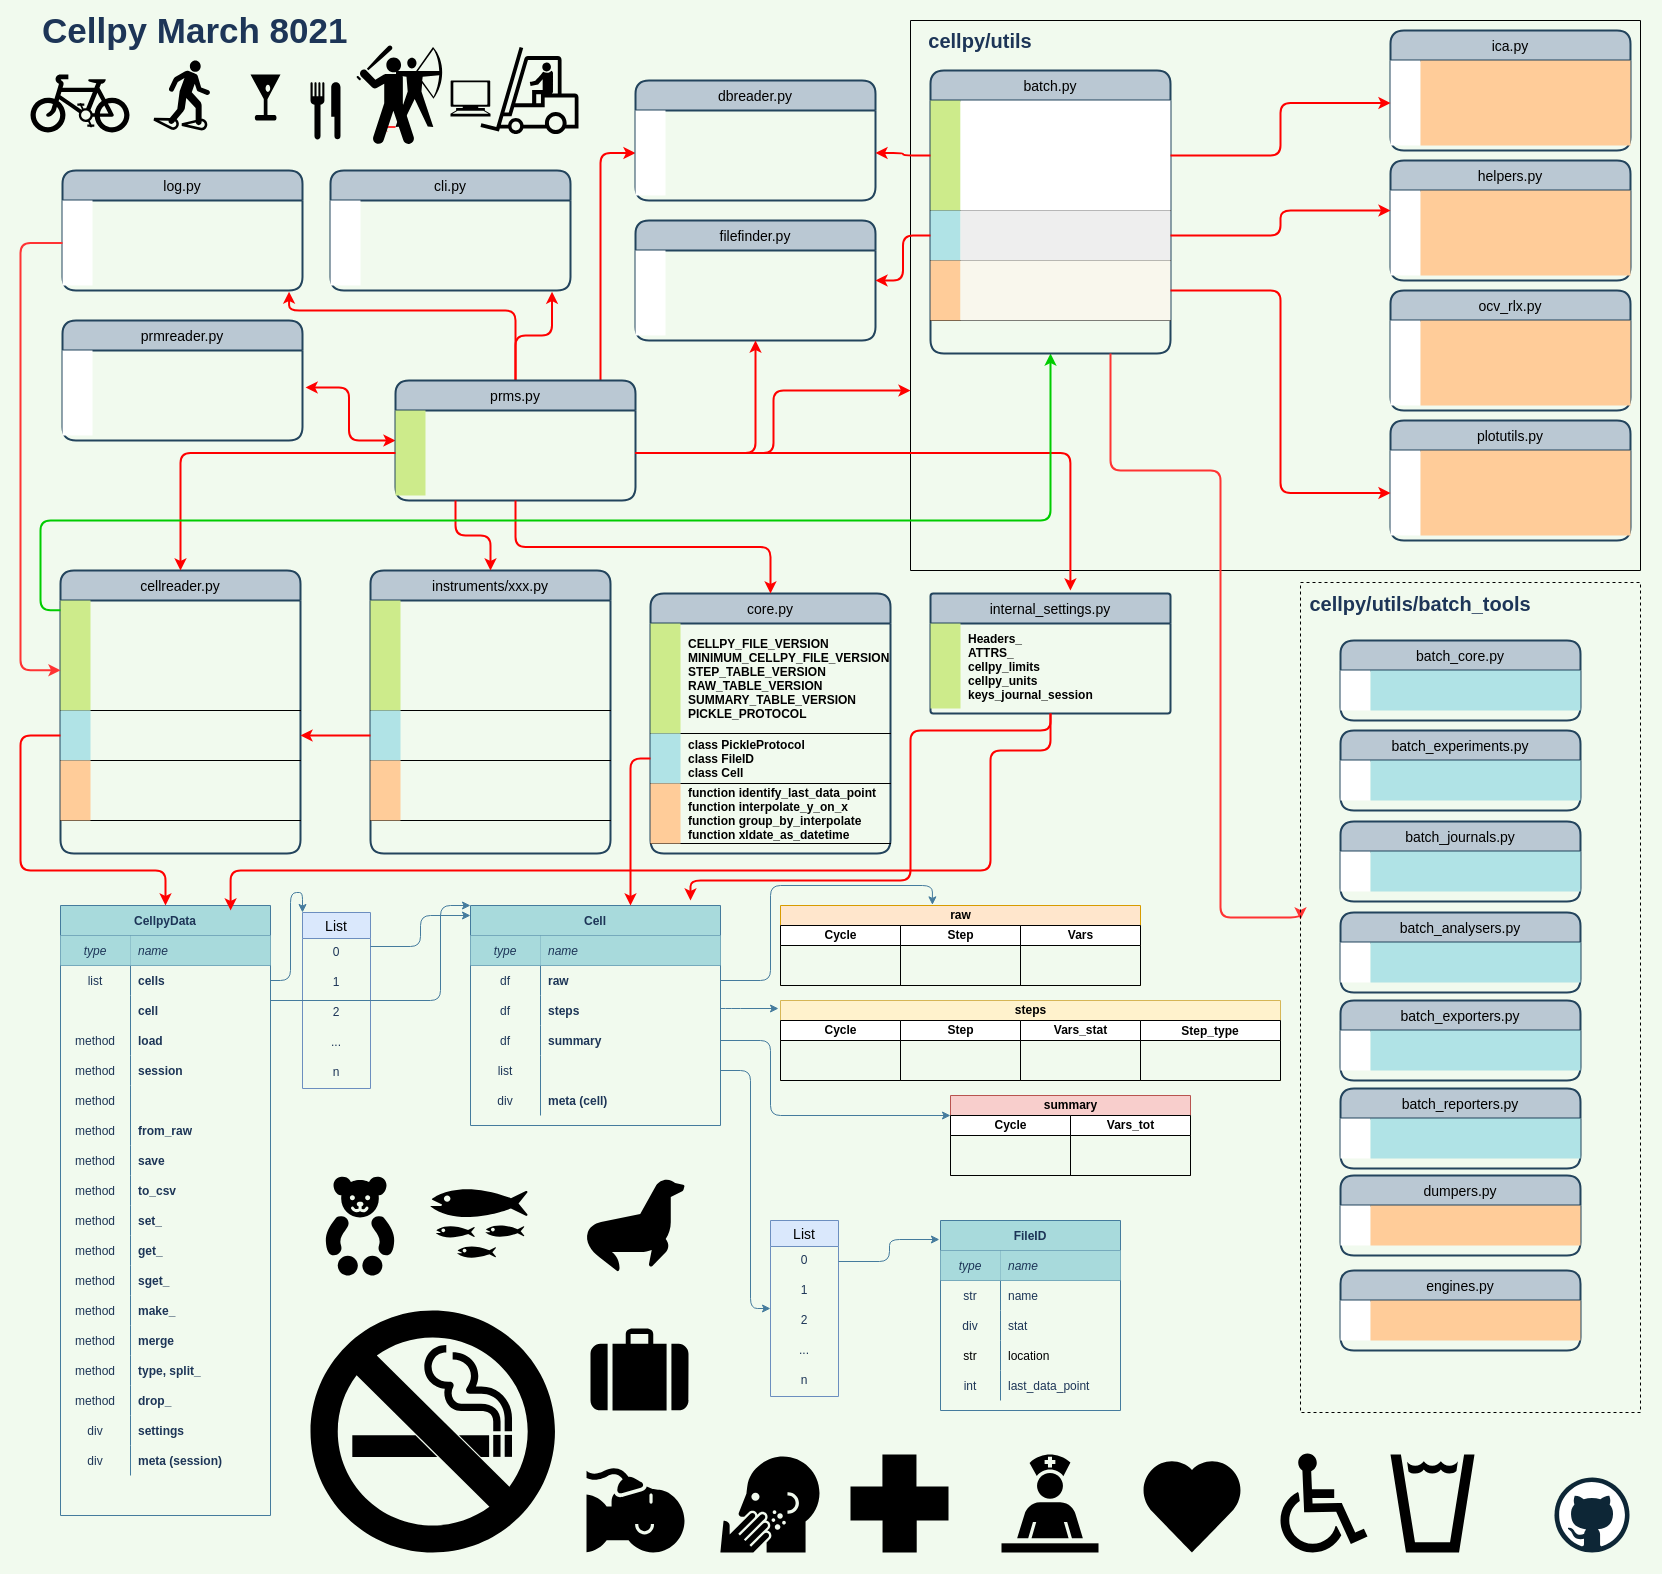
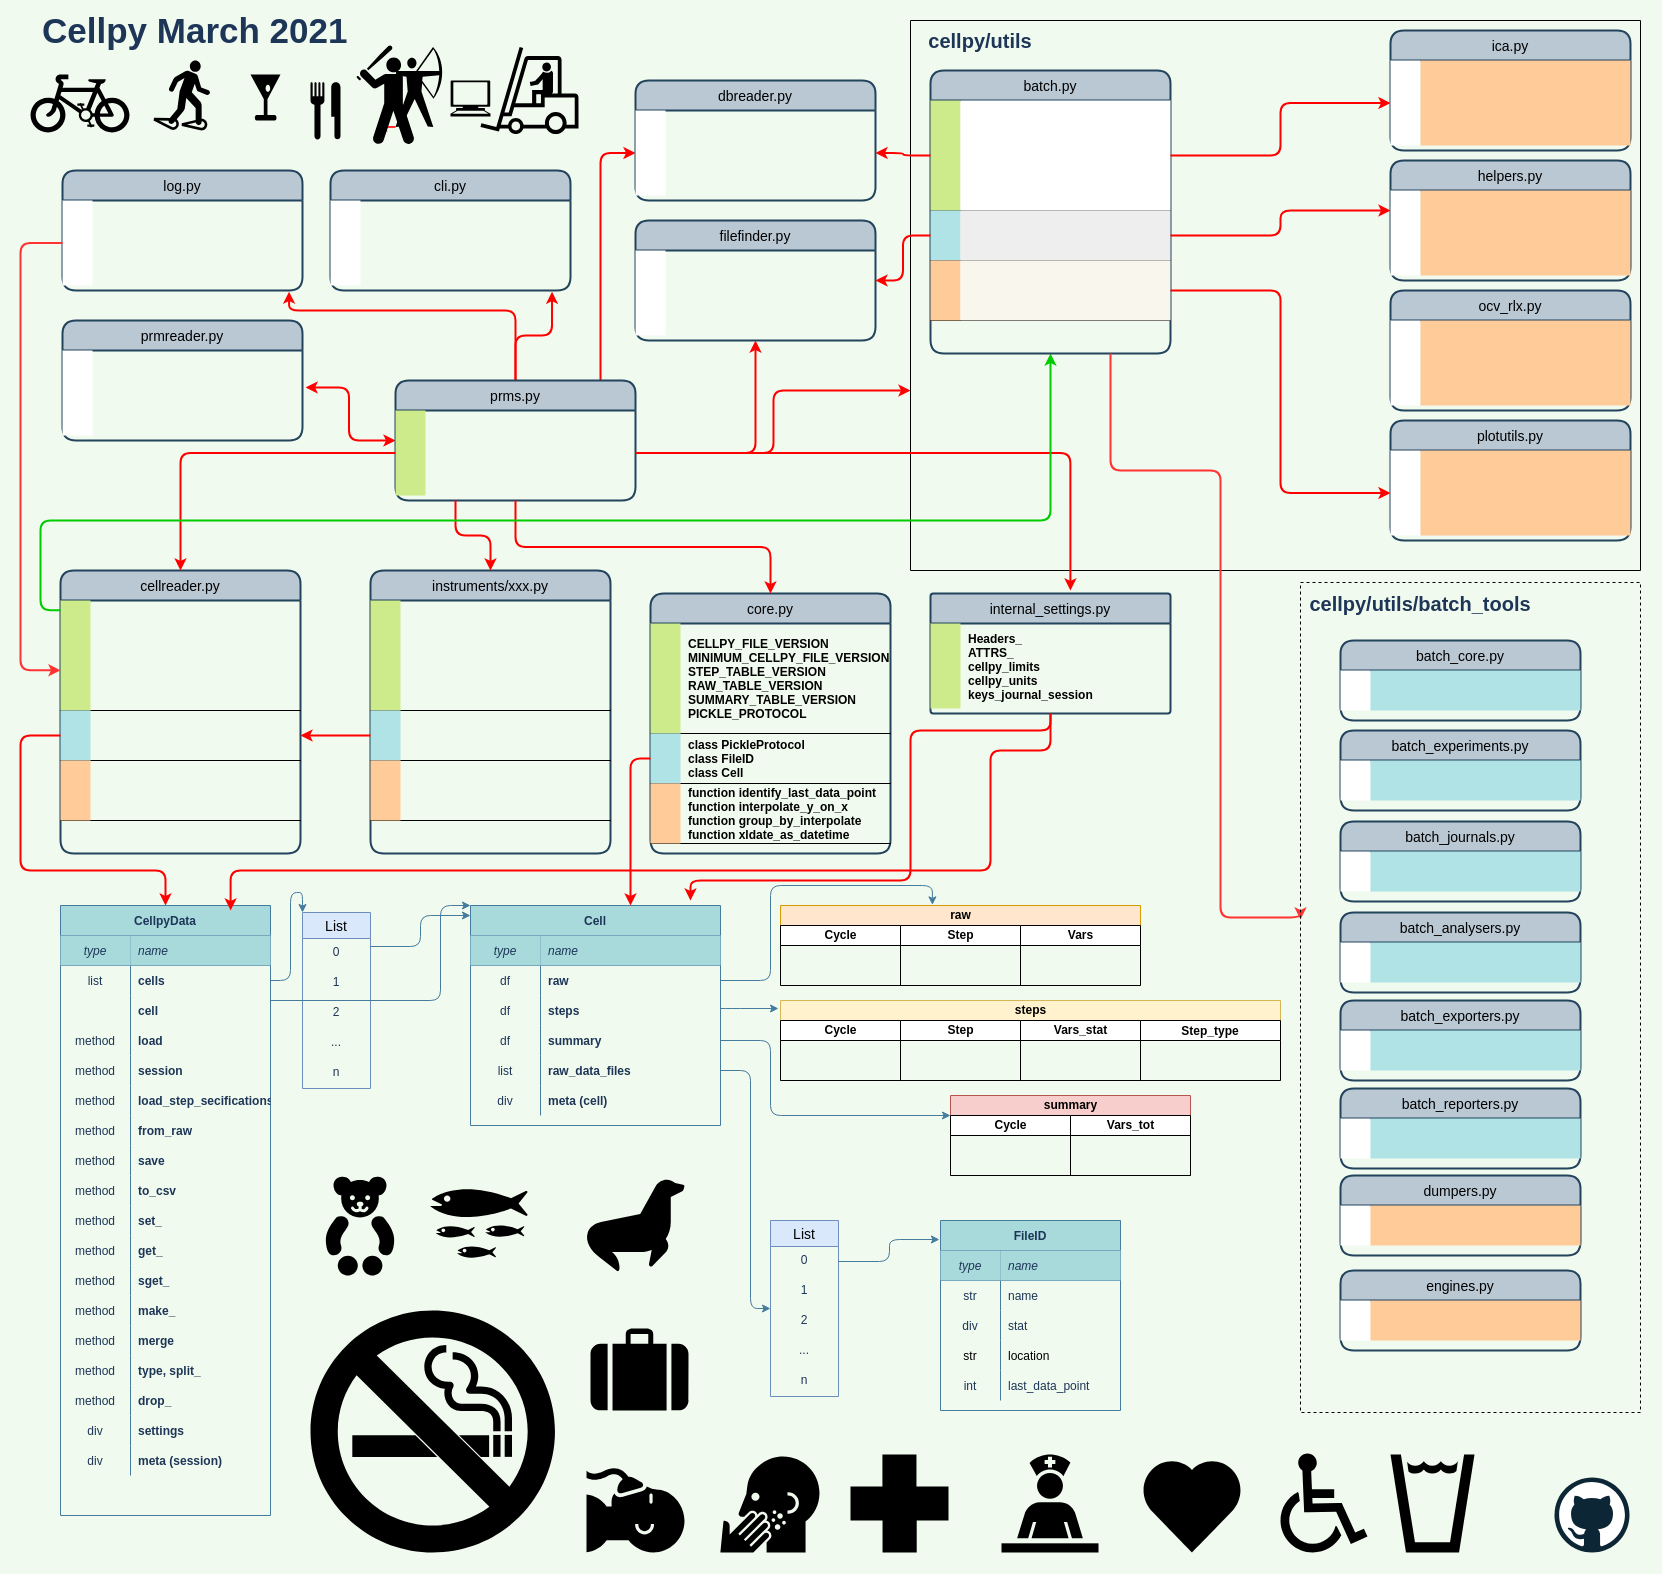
(191, 31) -> (191, 31)
none -> (631, 1071)
none -> (201, 1101)
